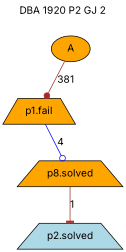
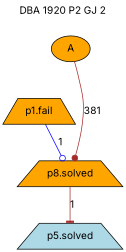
(57, 77) -> (83, 108)
(61, 143) -> (61, 143)
(70, 236) -> (70, 236)
